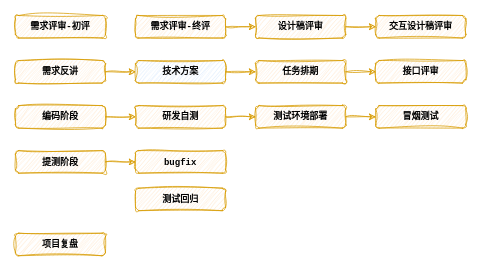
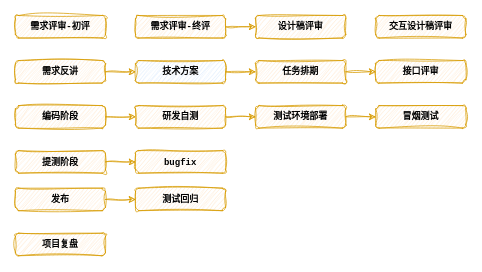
(358, 27) -> none
none -> (60, 199)
none -> (118, 199)
